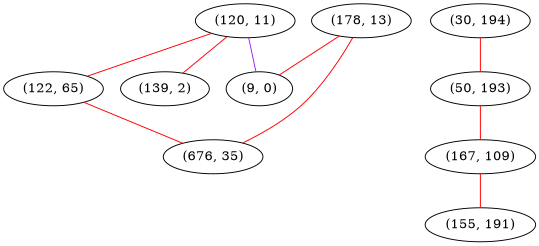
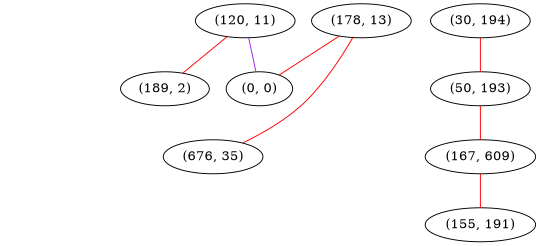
(54, 89) -> none
(165, 89) -> (165, 89)
(259, 89) -> (259, 89)
(480, 157) -> (480, 157)
